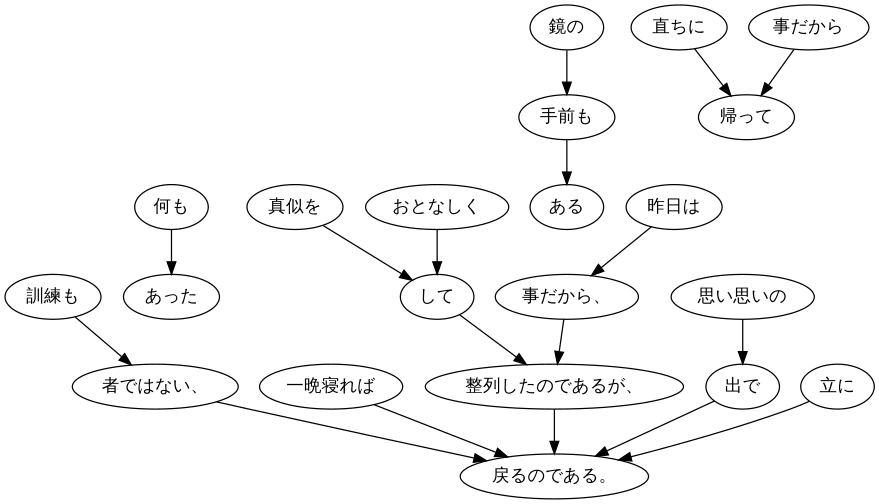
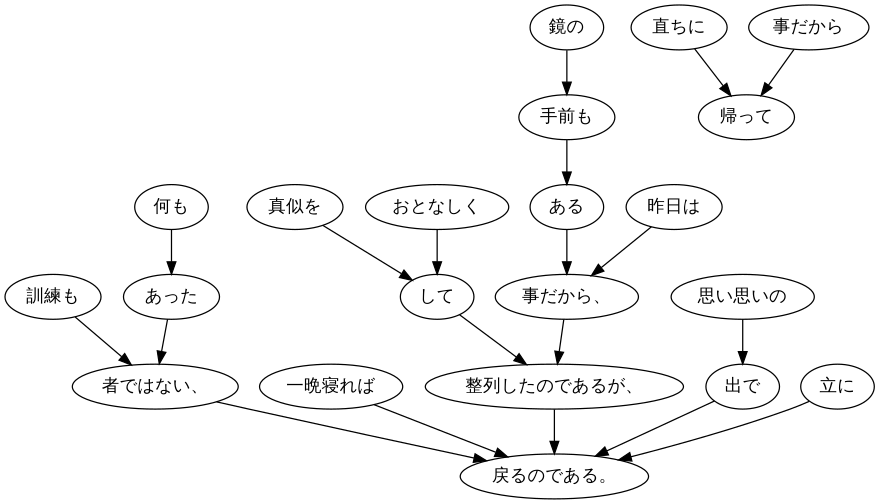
none -> (567, 246)
none -> (165, 335)
